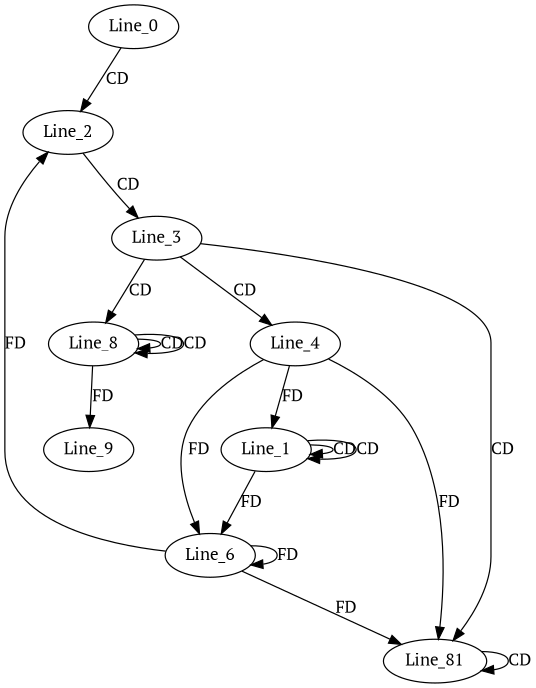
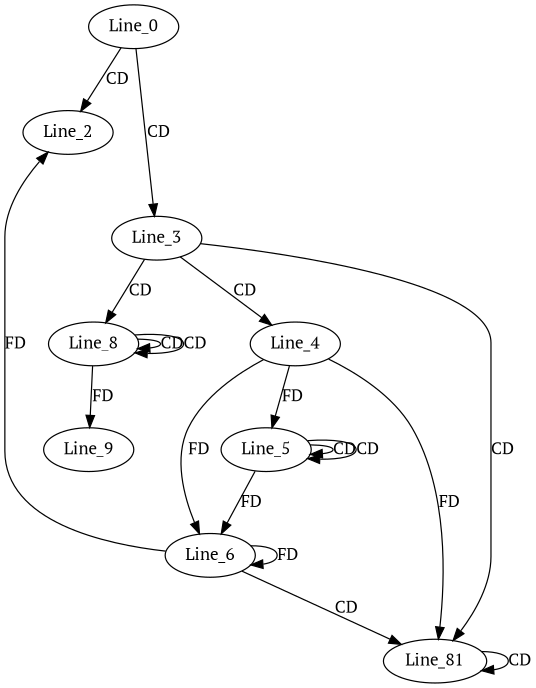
(106, 182) -> (145, 126)
(266, 450) -> (266, 450)
(346, 608) -> (346, 608)
